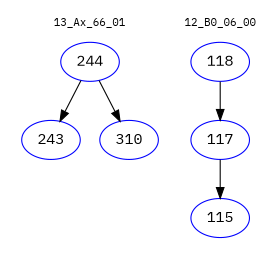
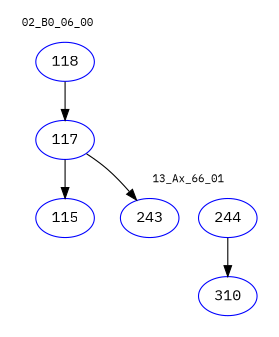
(221, 23) -> (58, 23)
(73, 96) -> (119, 180)
